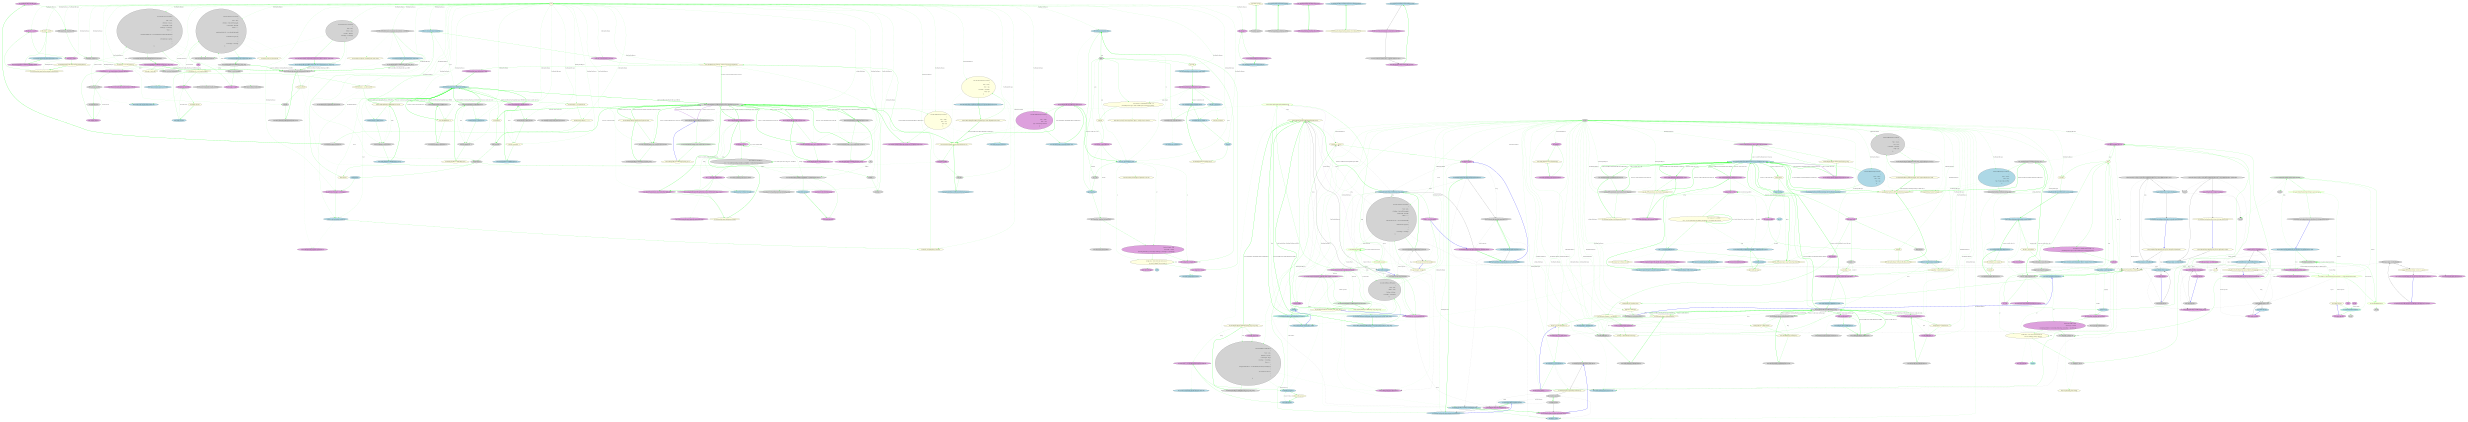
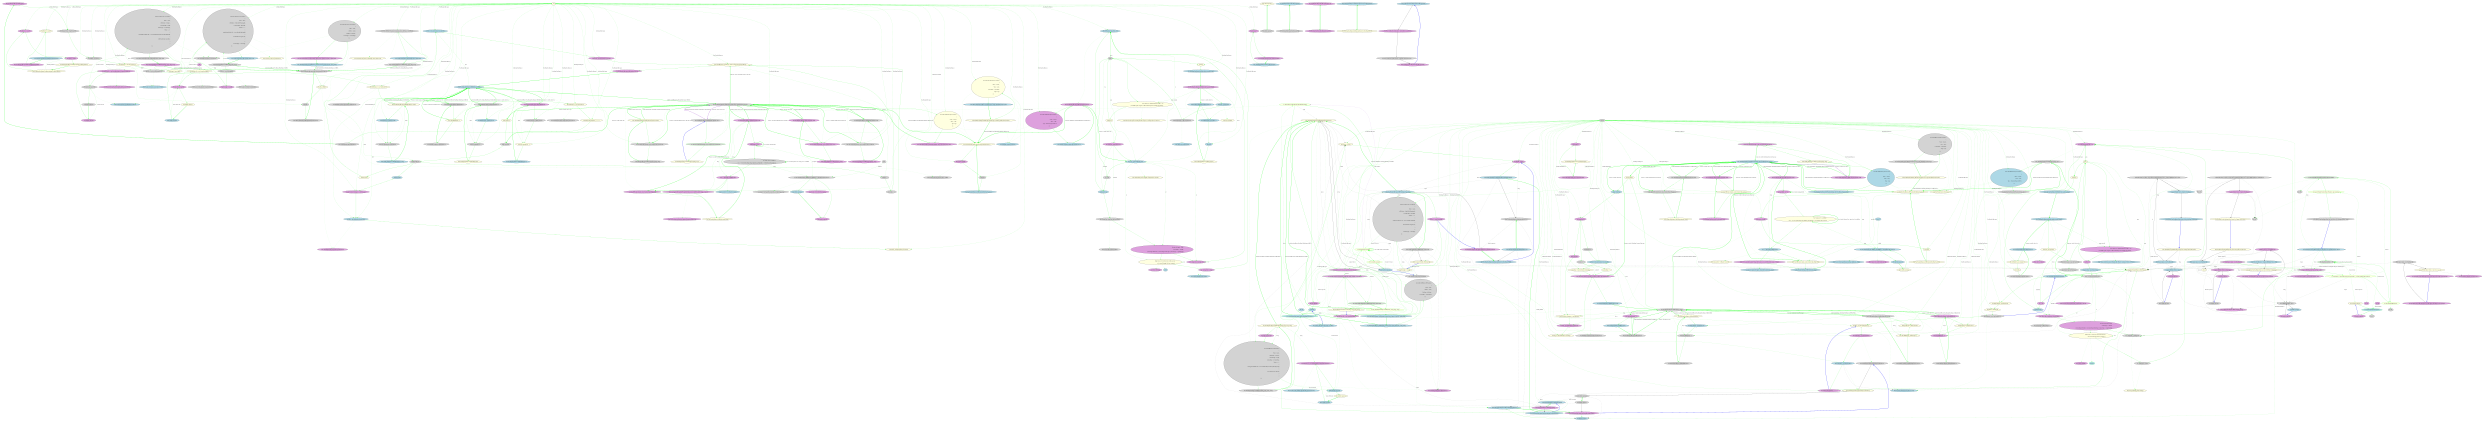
(1408, 35) -> (1419, 35)
none -> (1301, 310)
